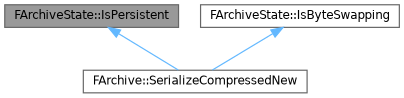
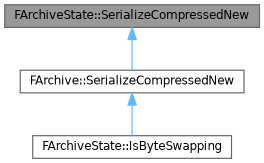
(92, 16) -> (132, 16)
(243, 52) -> (132, 120)
